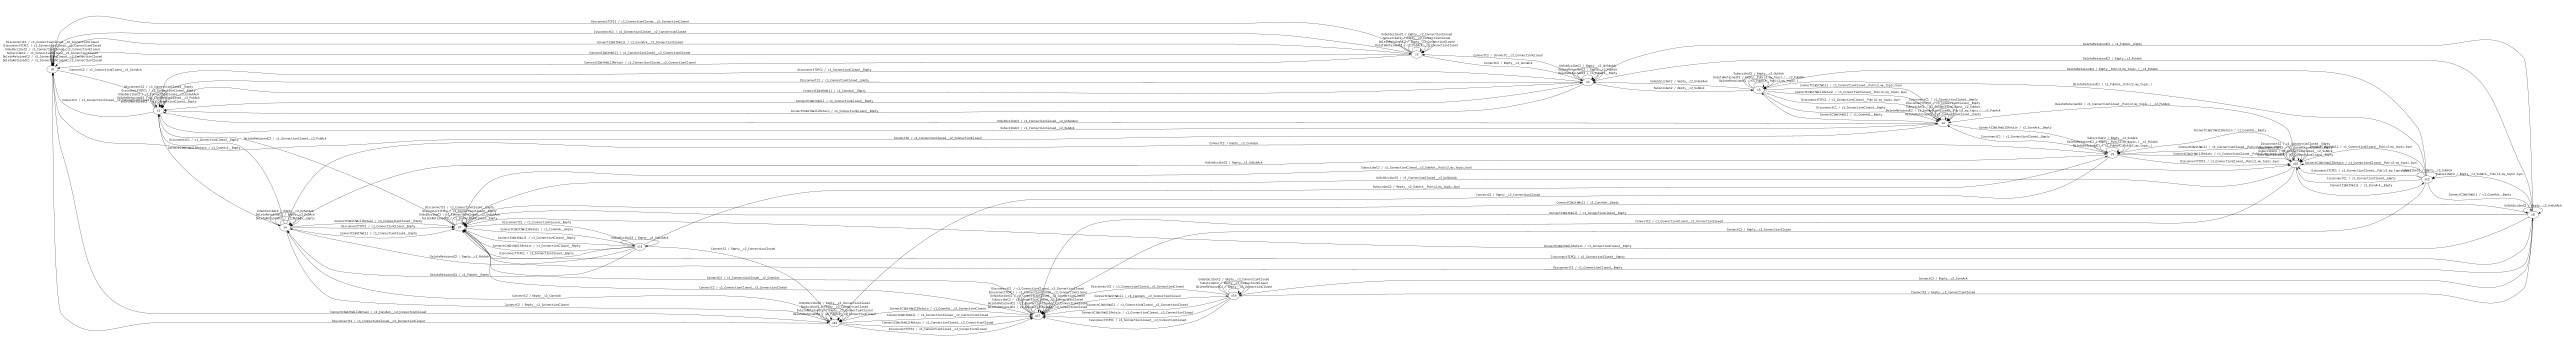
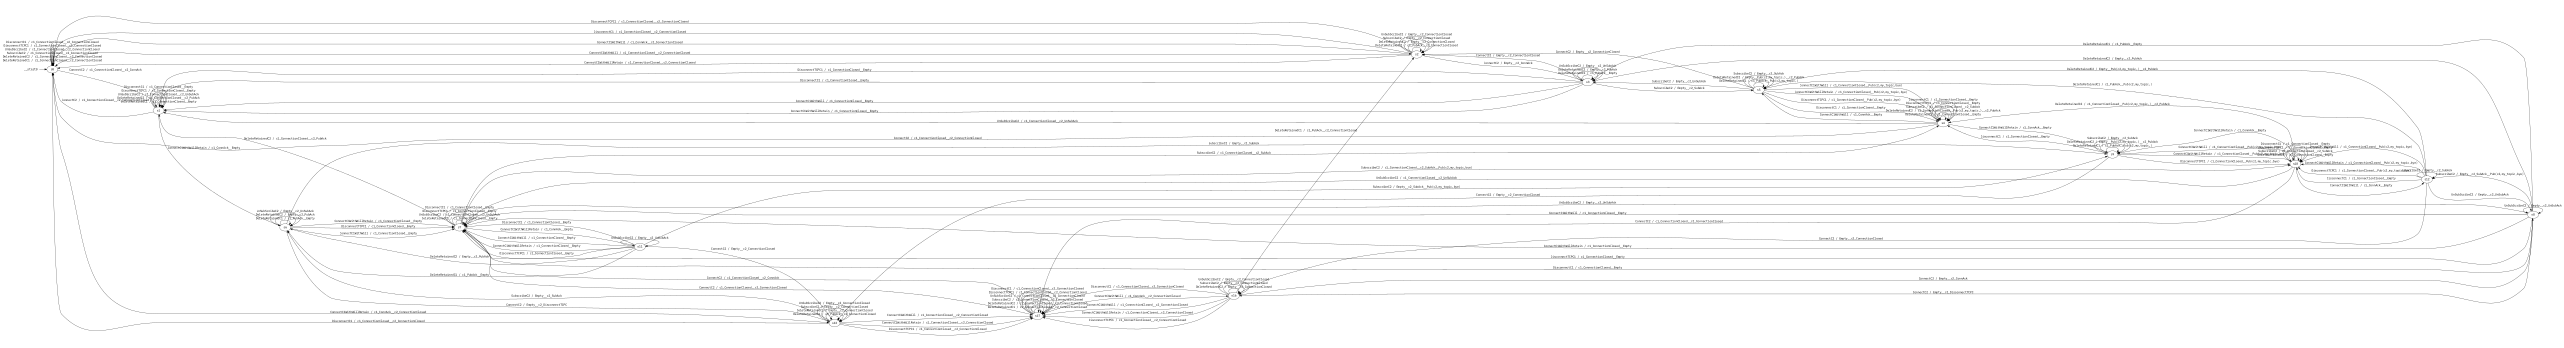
none -> (1591, 53)
(1508, 56) -> (1508, 56)
none -> (31, 69)
(1679, 82) -> (1679, 82)
(868, 92) -> none
(1044, 130) -> (1185, 155)
(1234, 143) -> (1234, 143)
(235, 145) -> none
(1193, 166) -> none
none -> (1322, 174)
(2480, 195) -> (2480, 195)
(1588, 203) -> (1588, 203)
(1732, 231) -> (1853, 241)
(1943, 292) -> (1943, 292)
(537, 296) -> (537, 296)
(537, 305) -> (537, 305)
(937, 310) -> none
